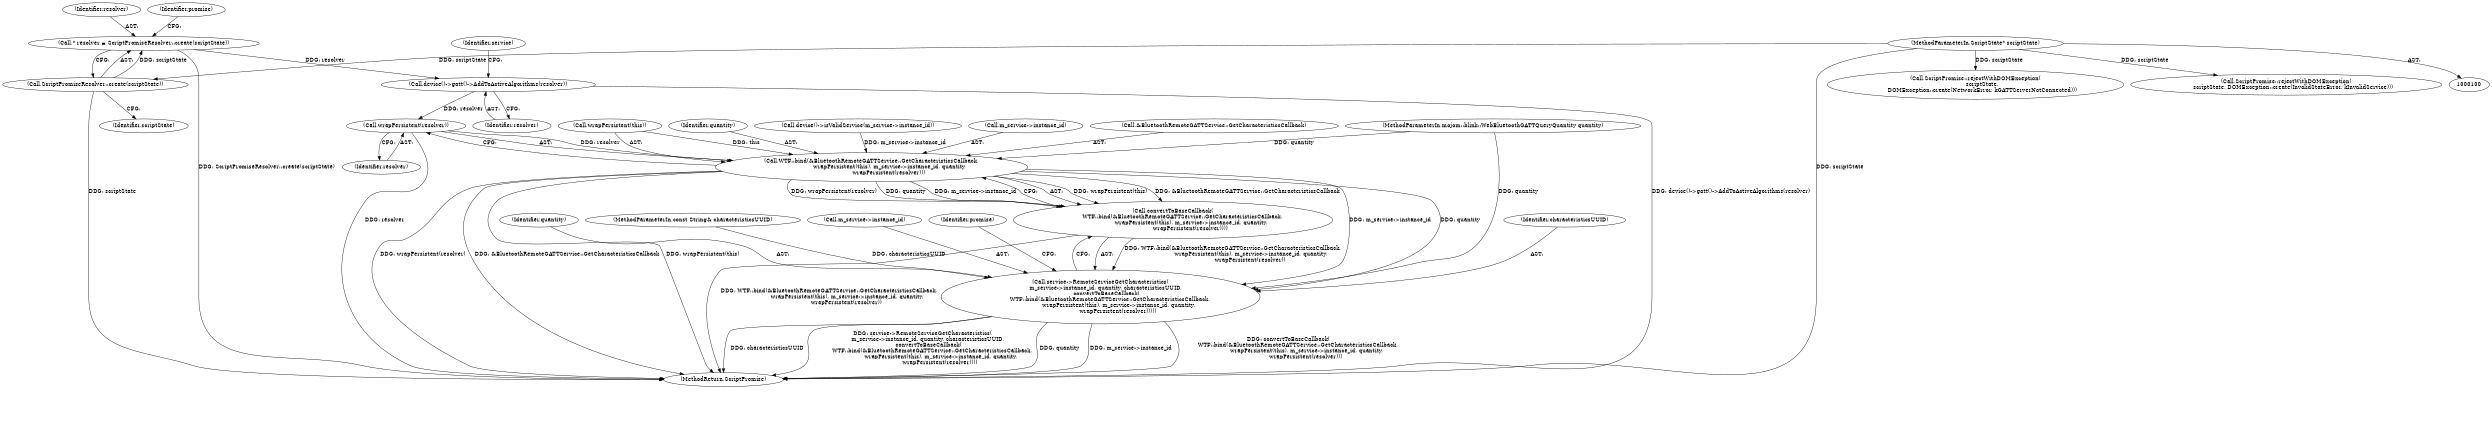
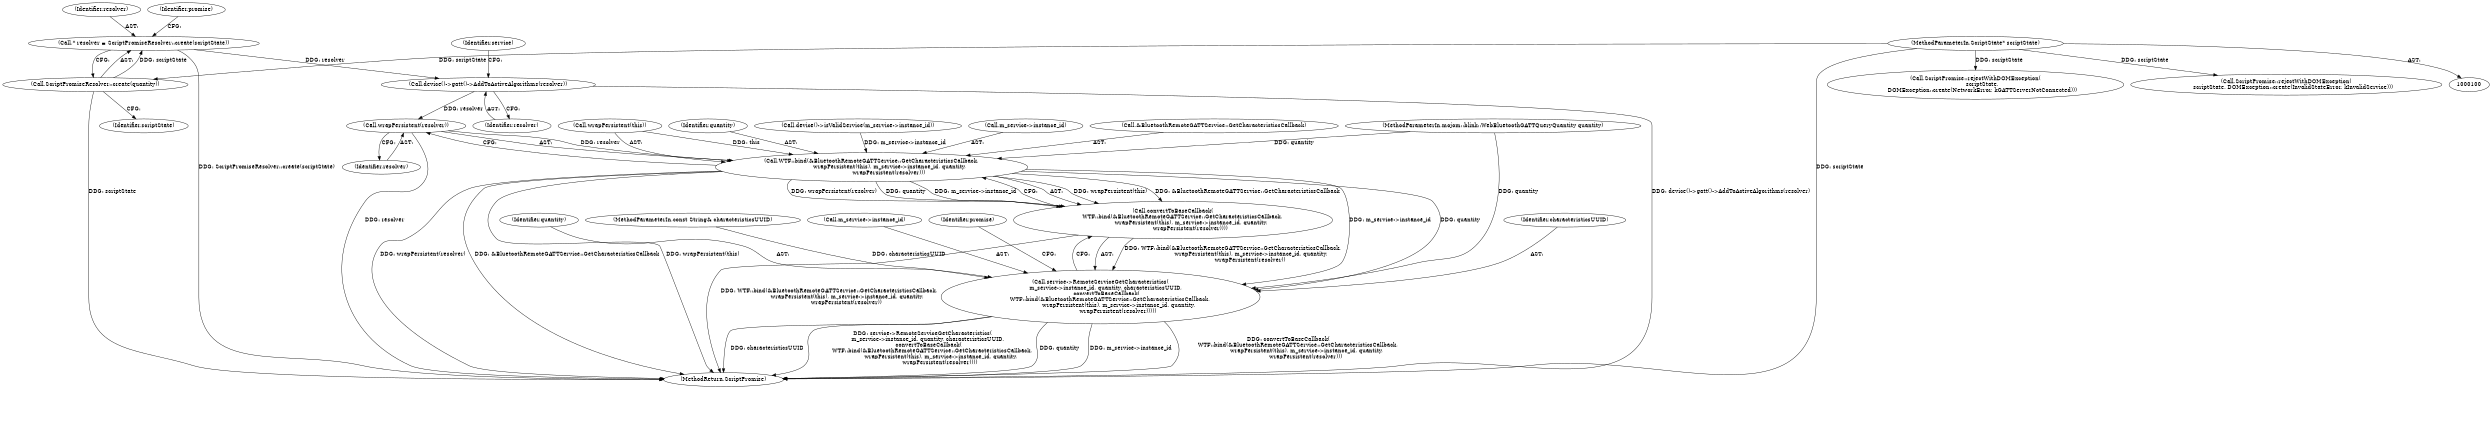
(95, 85) -> (95, 85)
